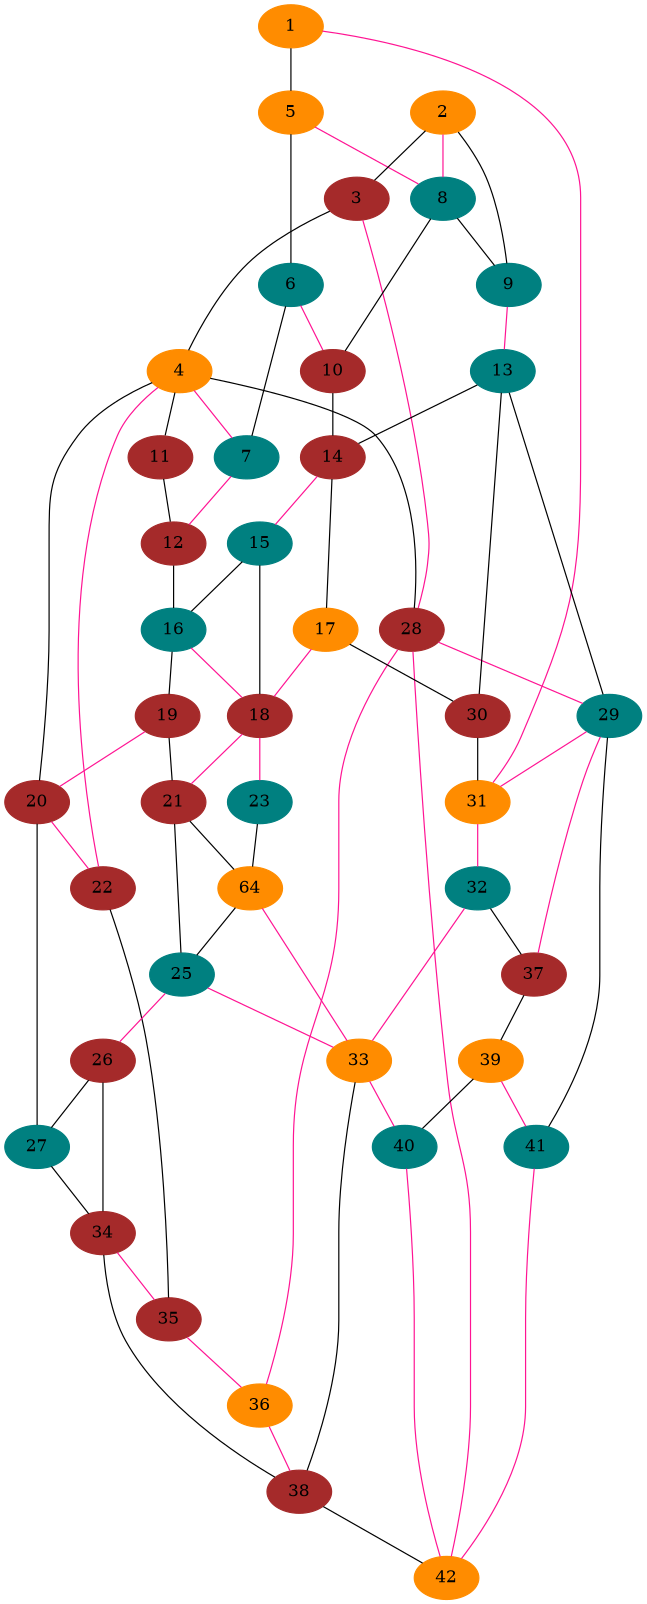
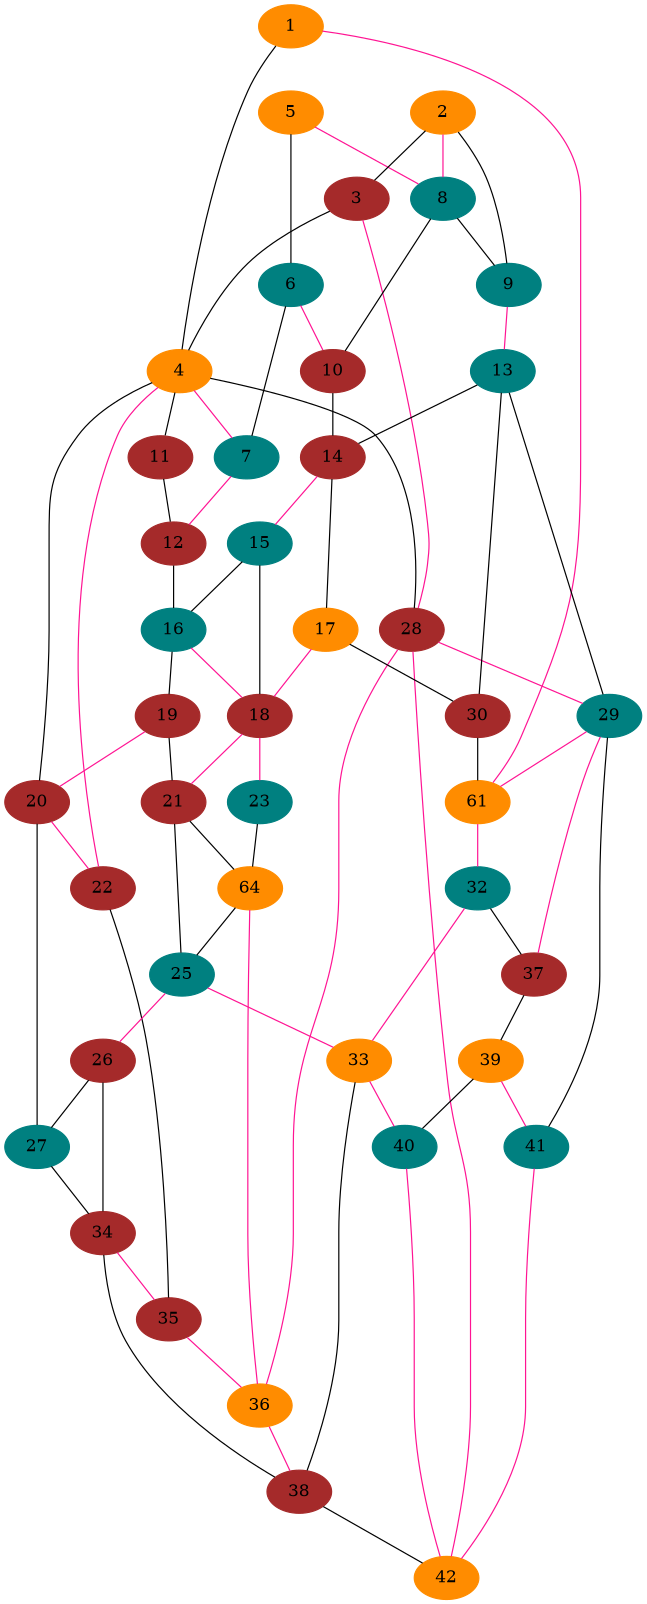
(291, 70) -> (213, 192)
(478, 802) -> (478, 802)
(305, 974) -> (248, 1147)
